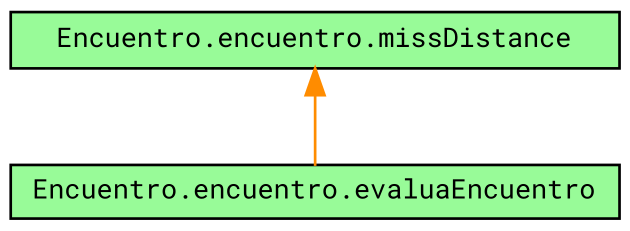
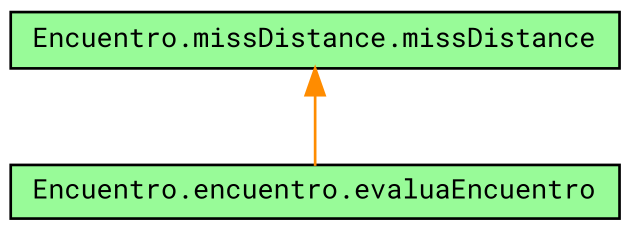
(315, 40) -> (315, 40)
